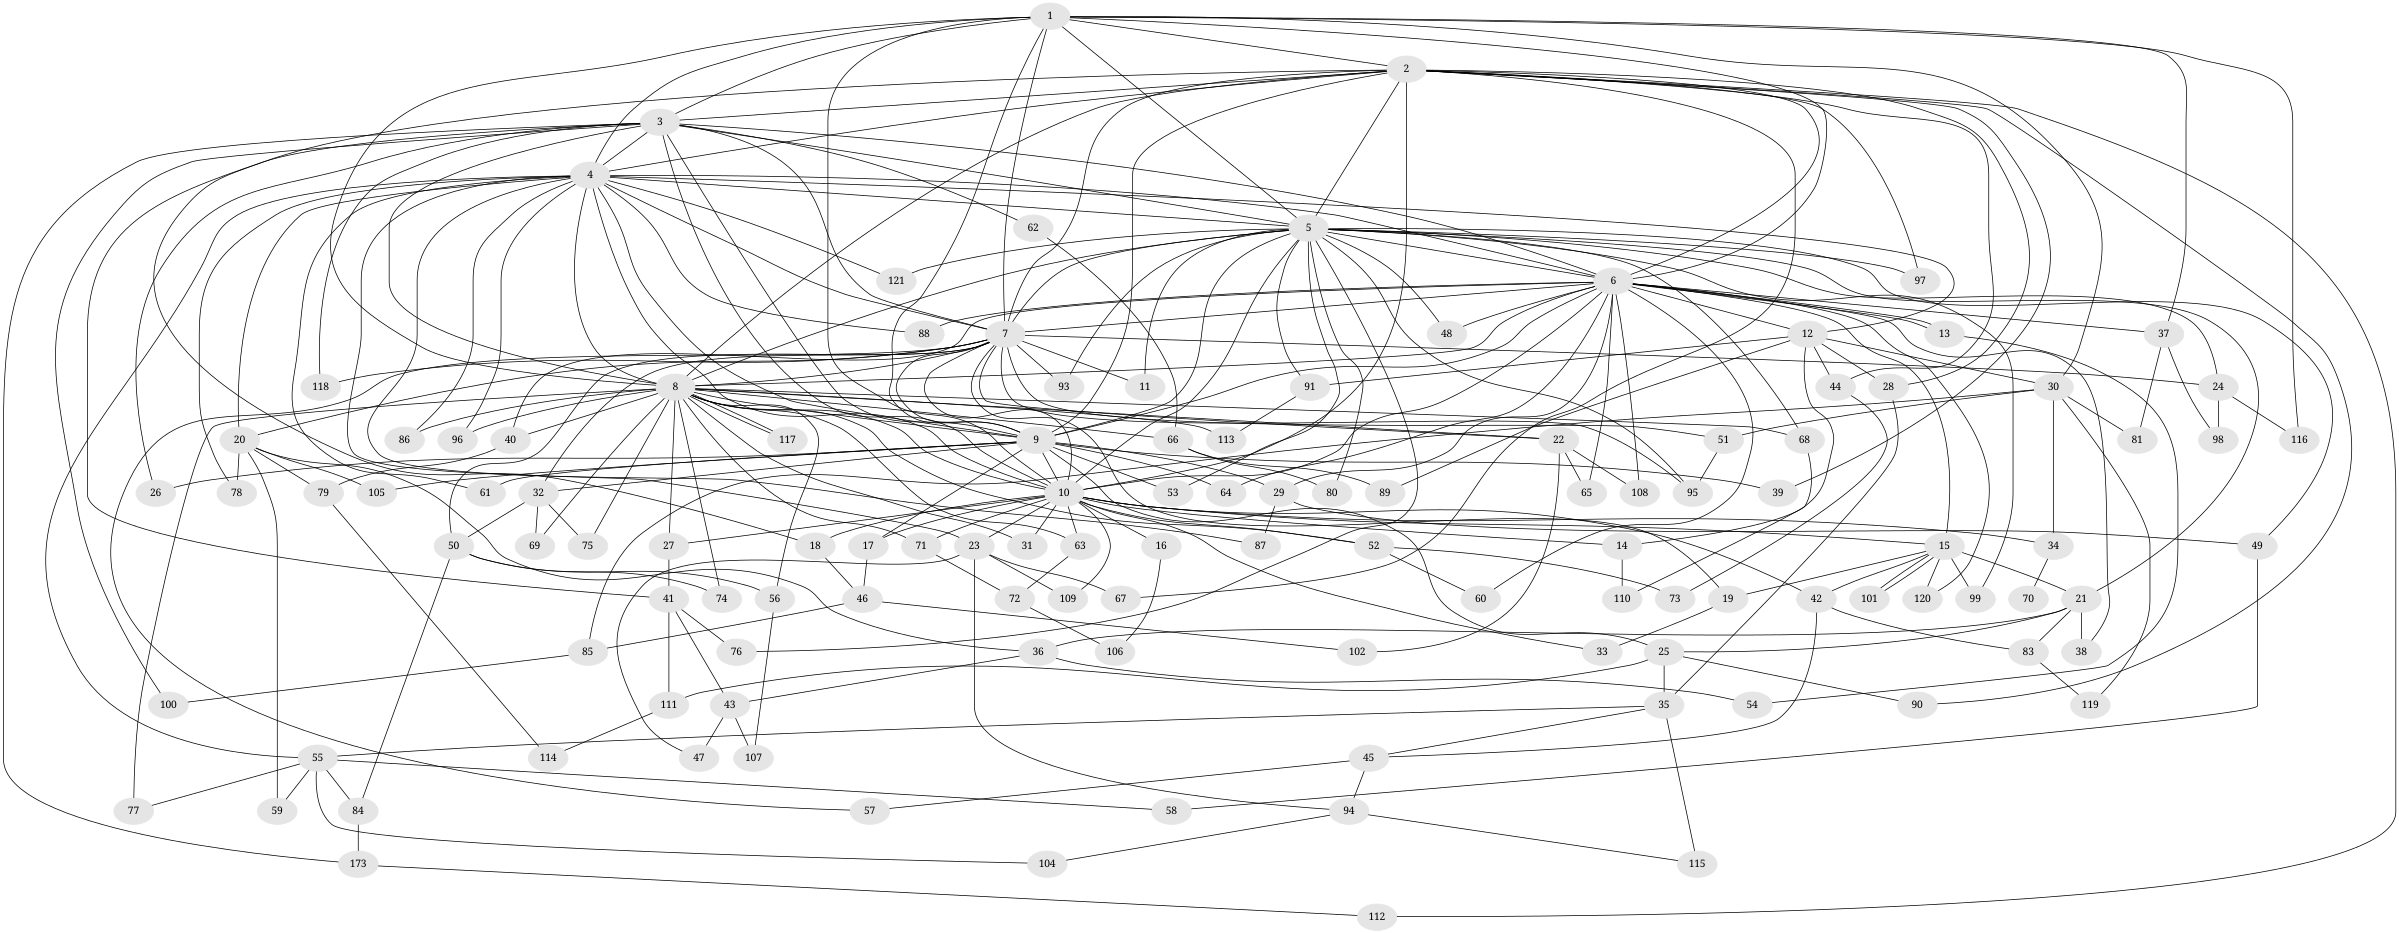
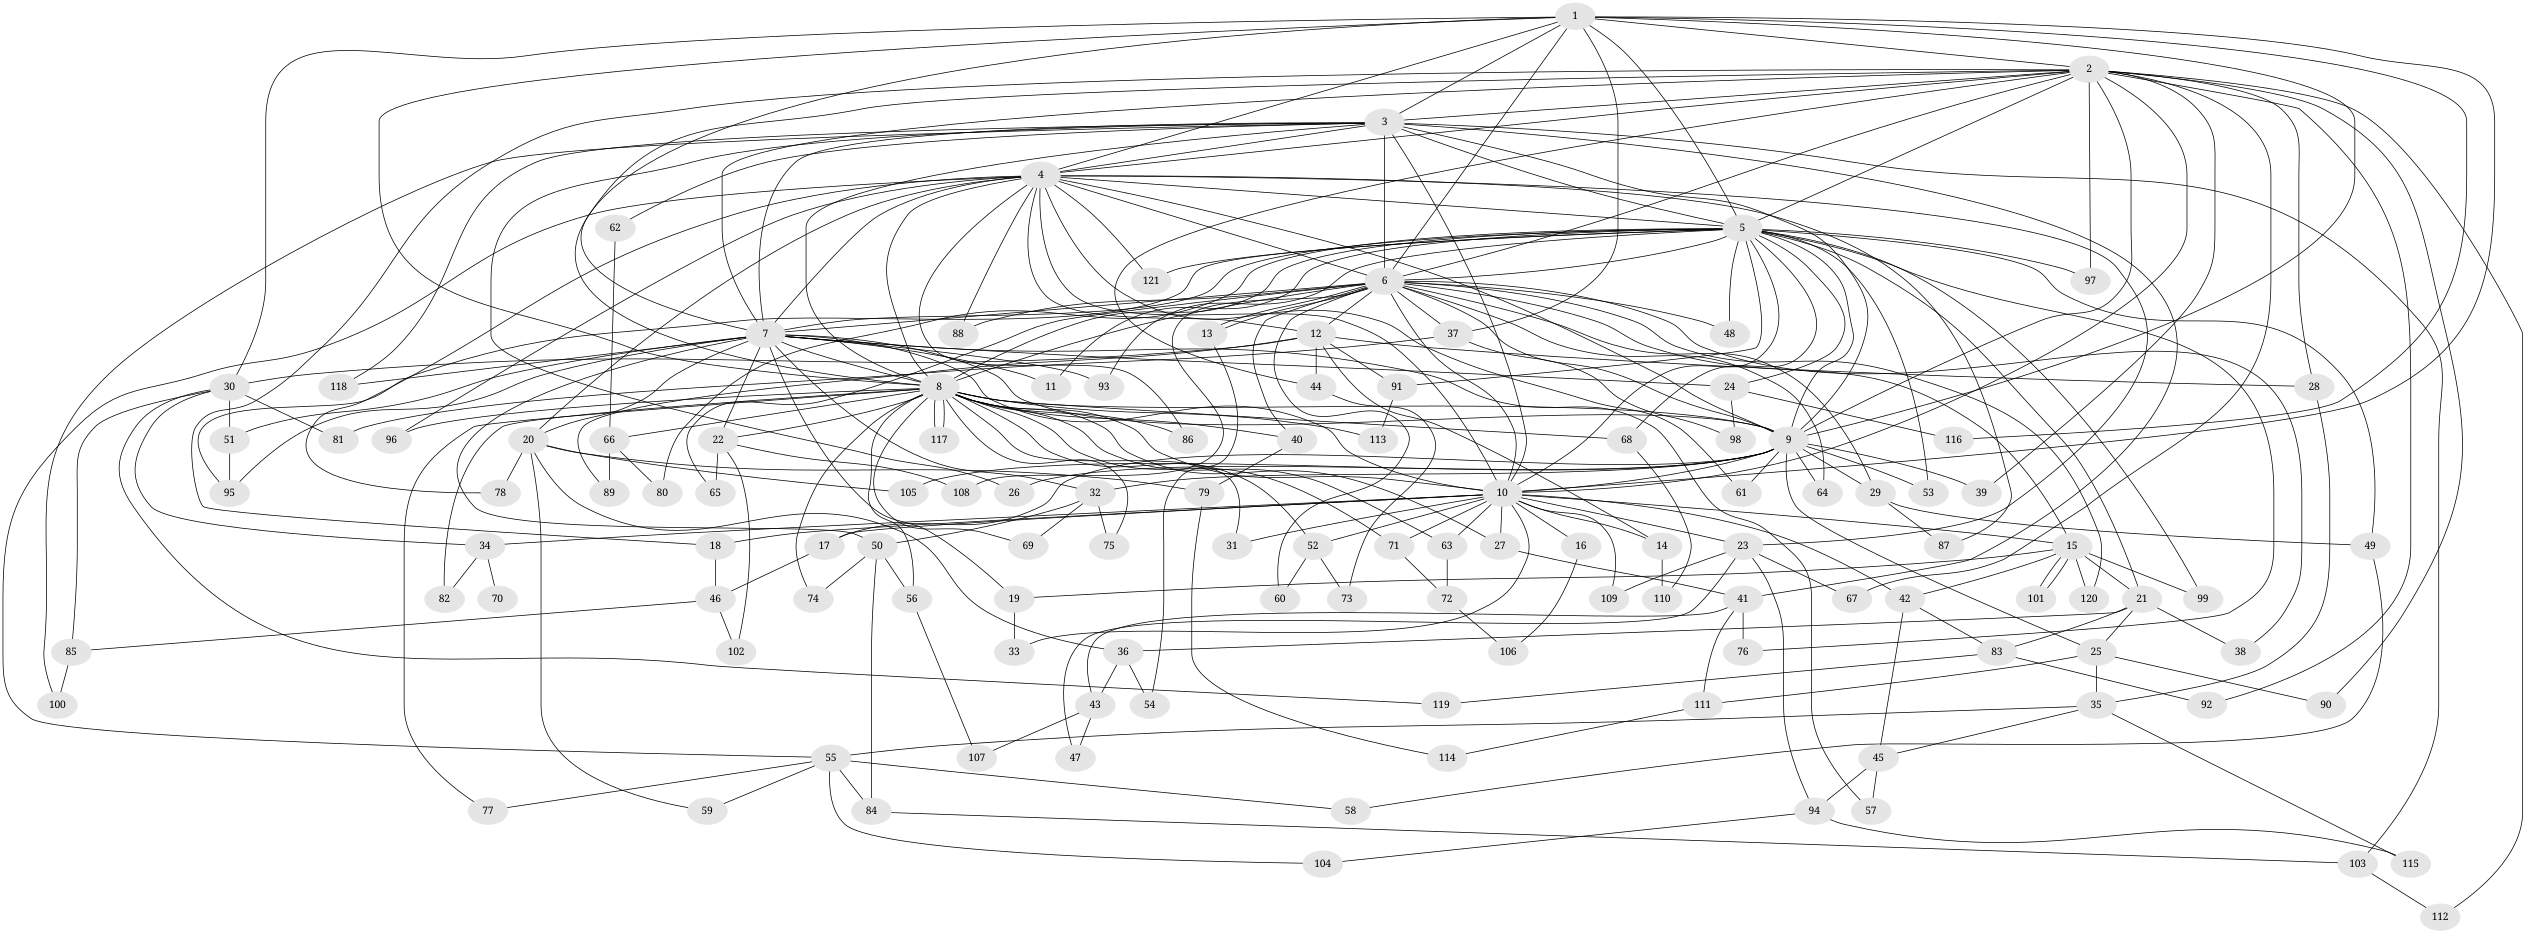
none -> (445, 599)
none -> (2207, 705)
(358, 864) -> (2358, 864)
